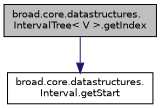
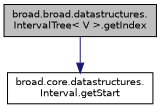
(80, 21) -> (80, 21)
